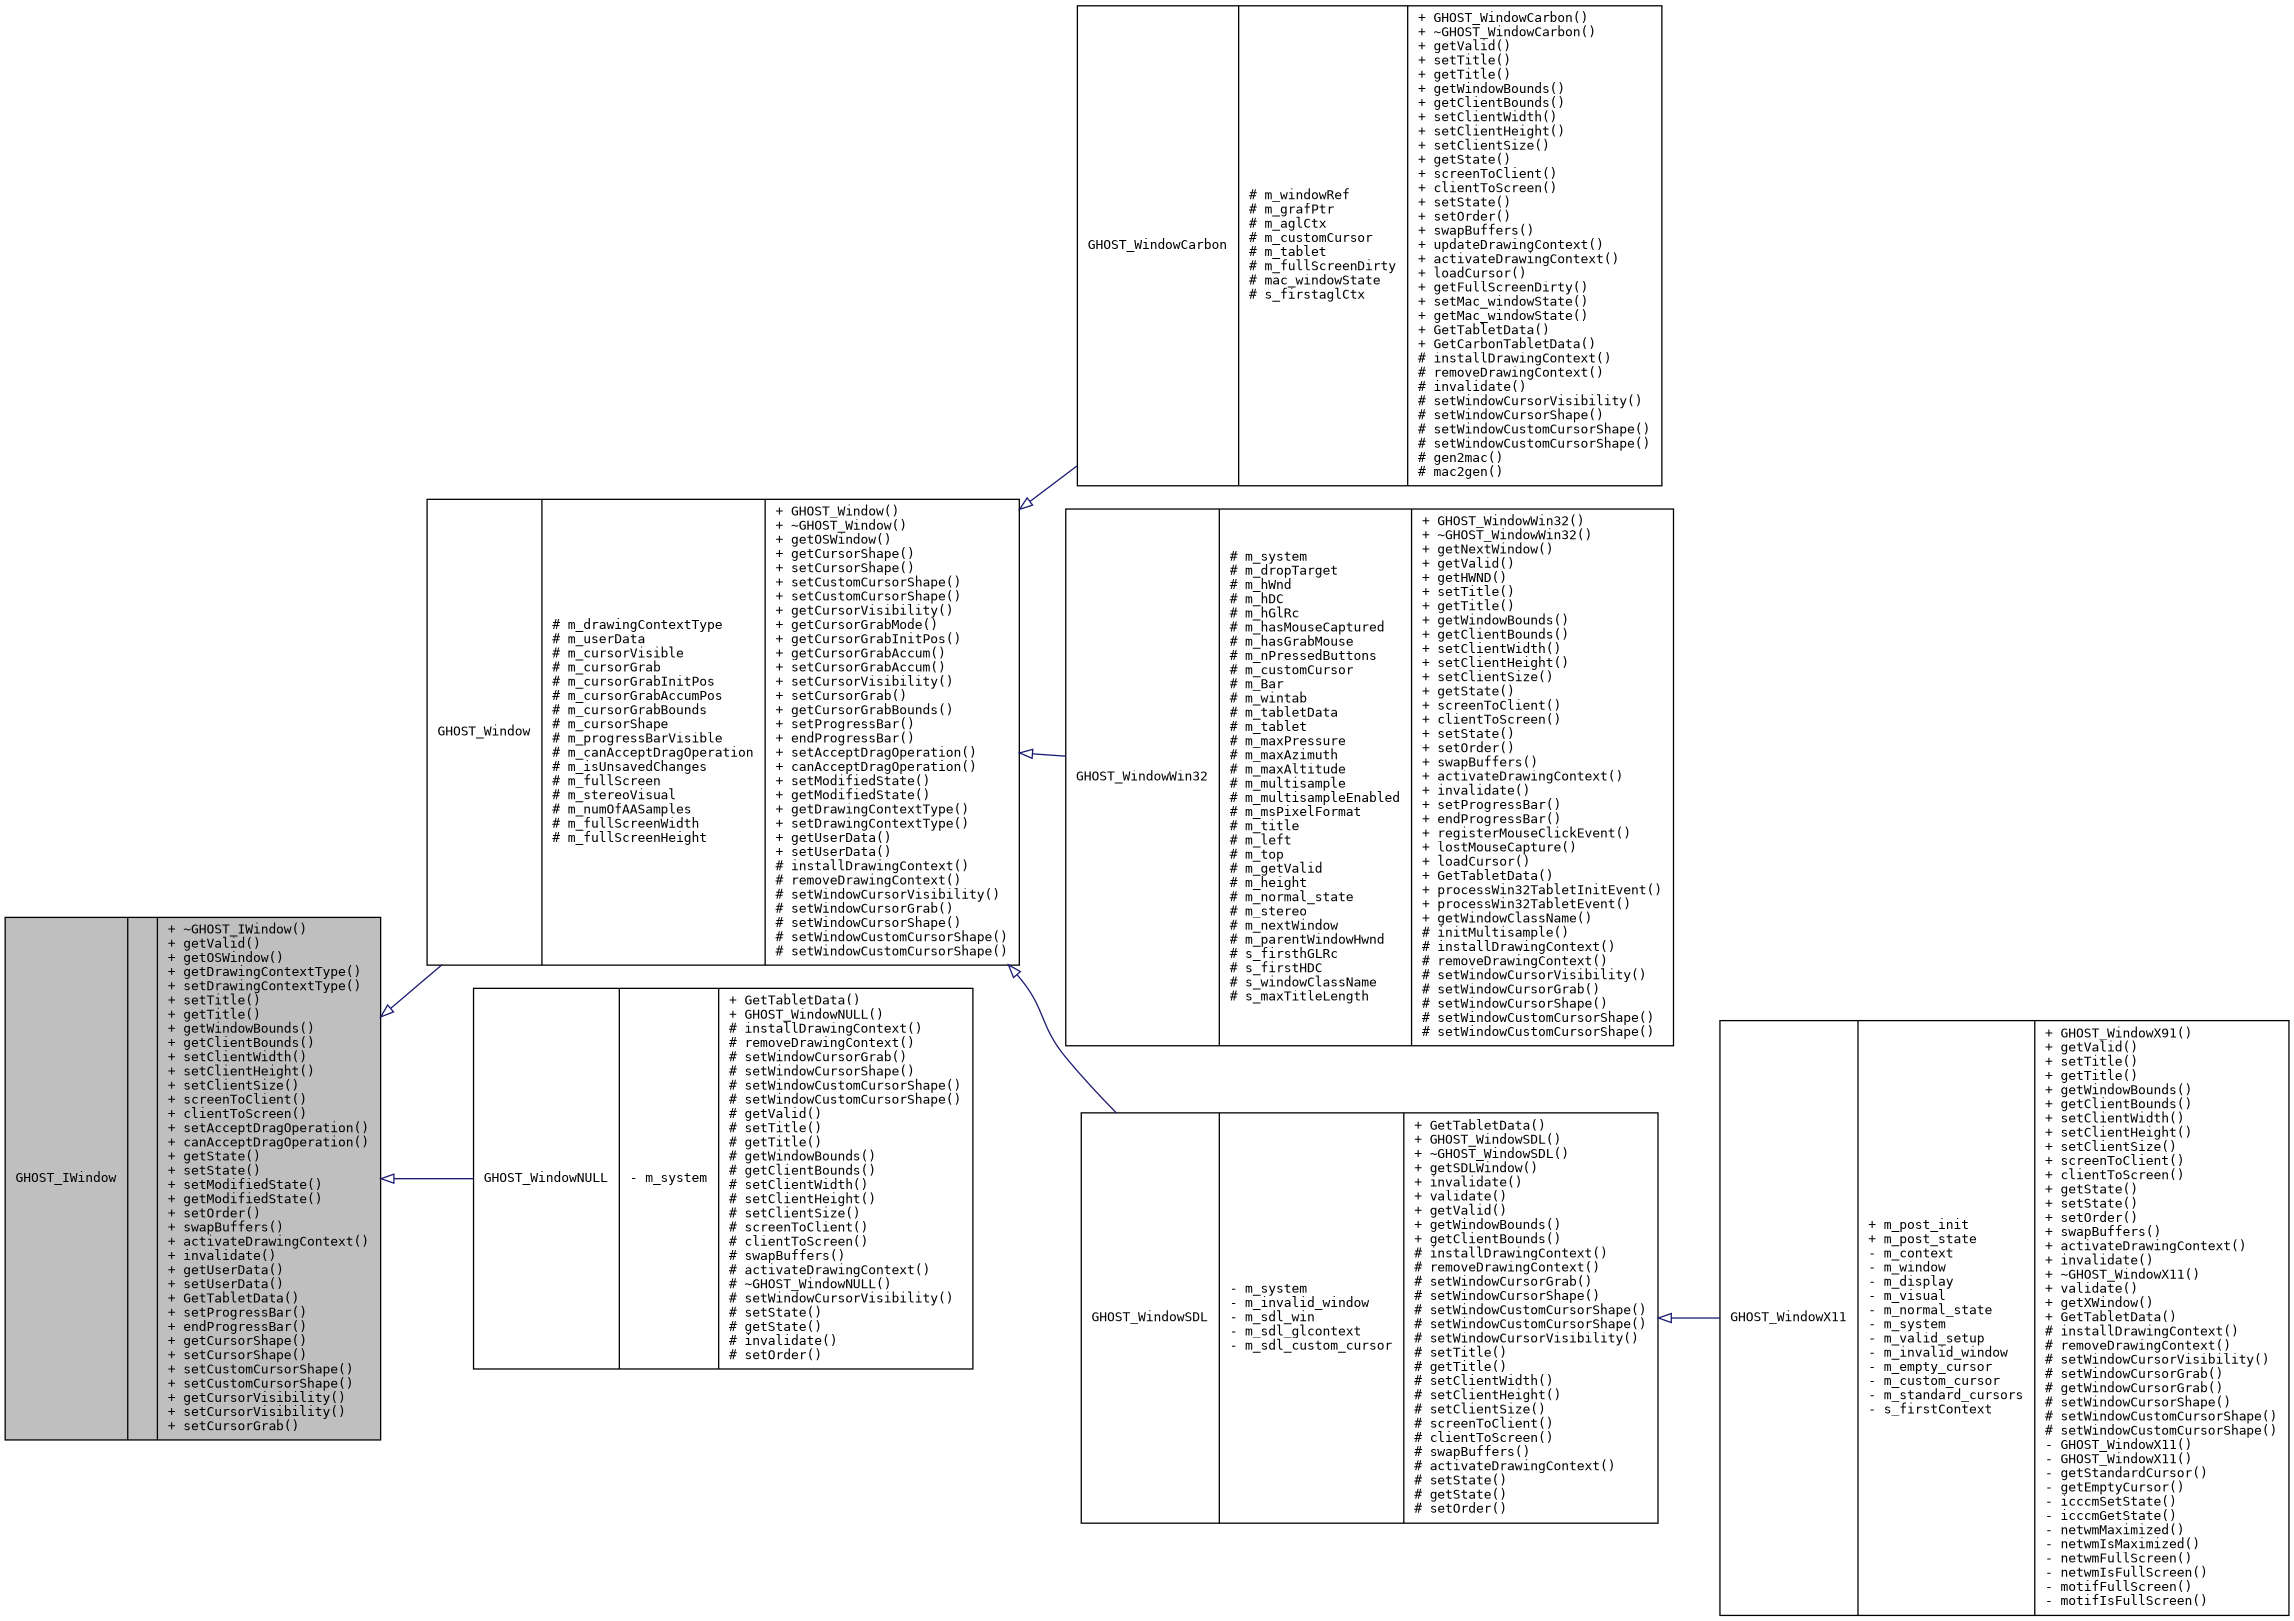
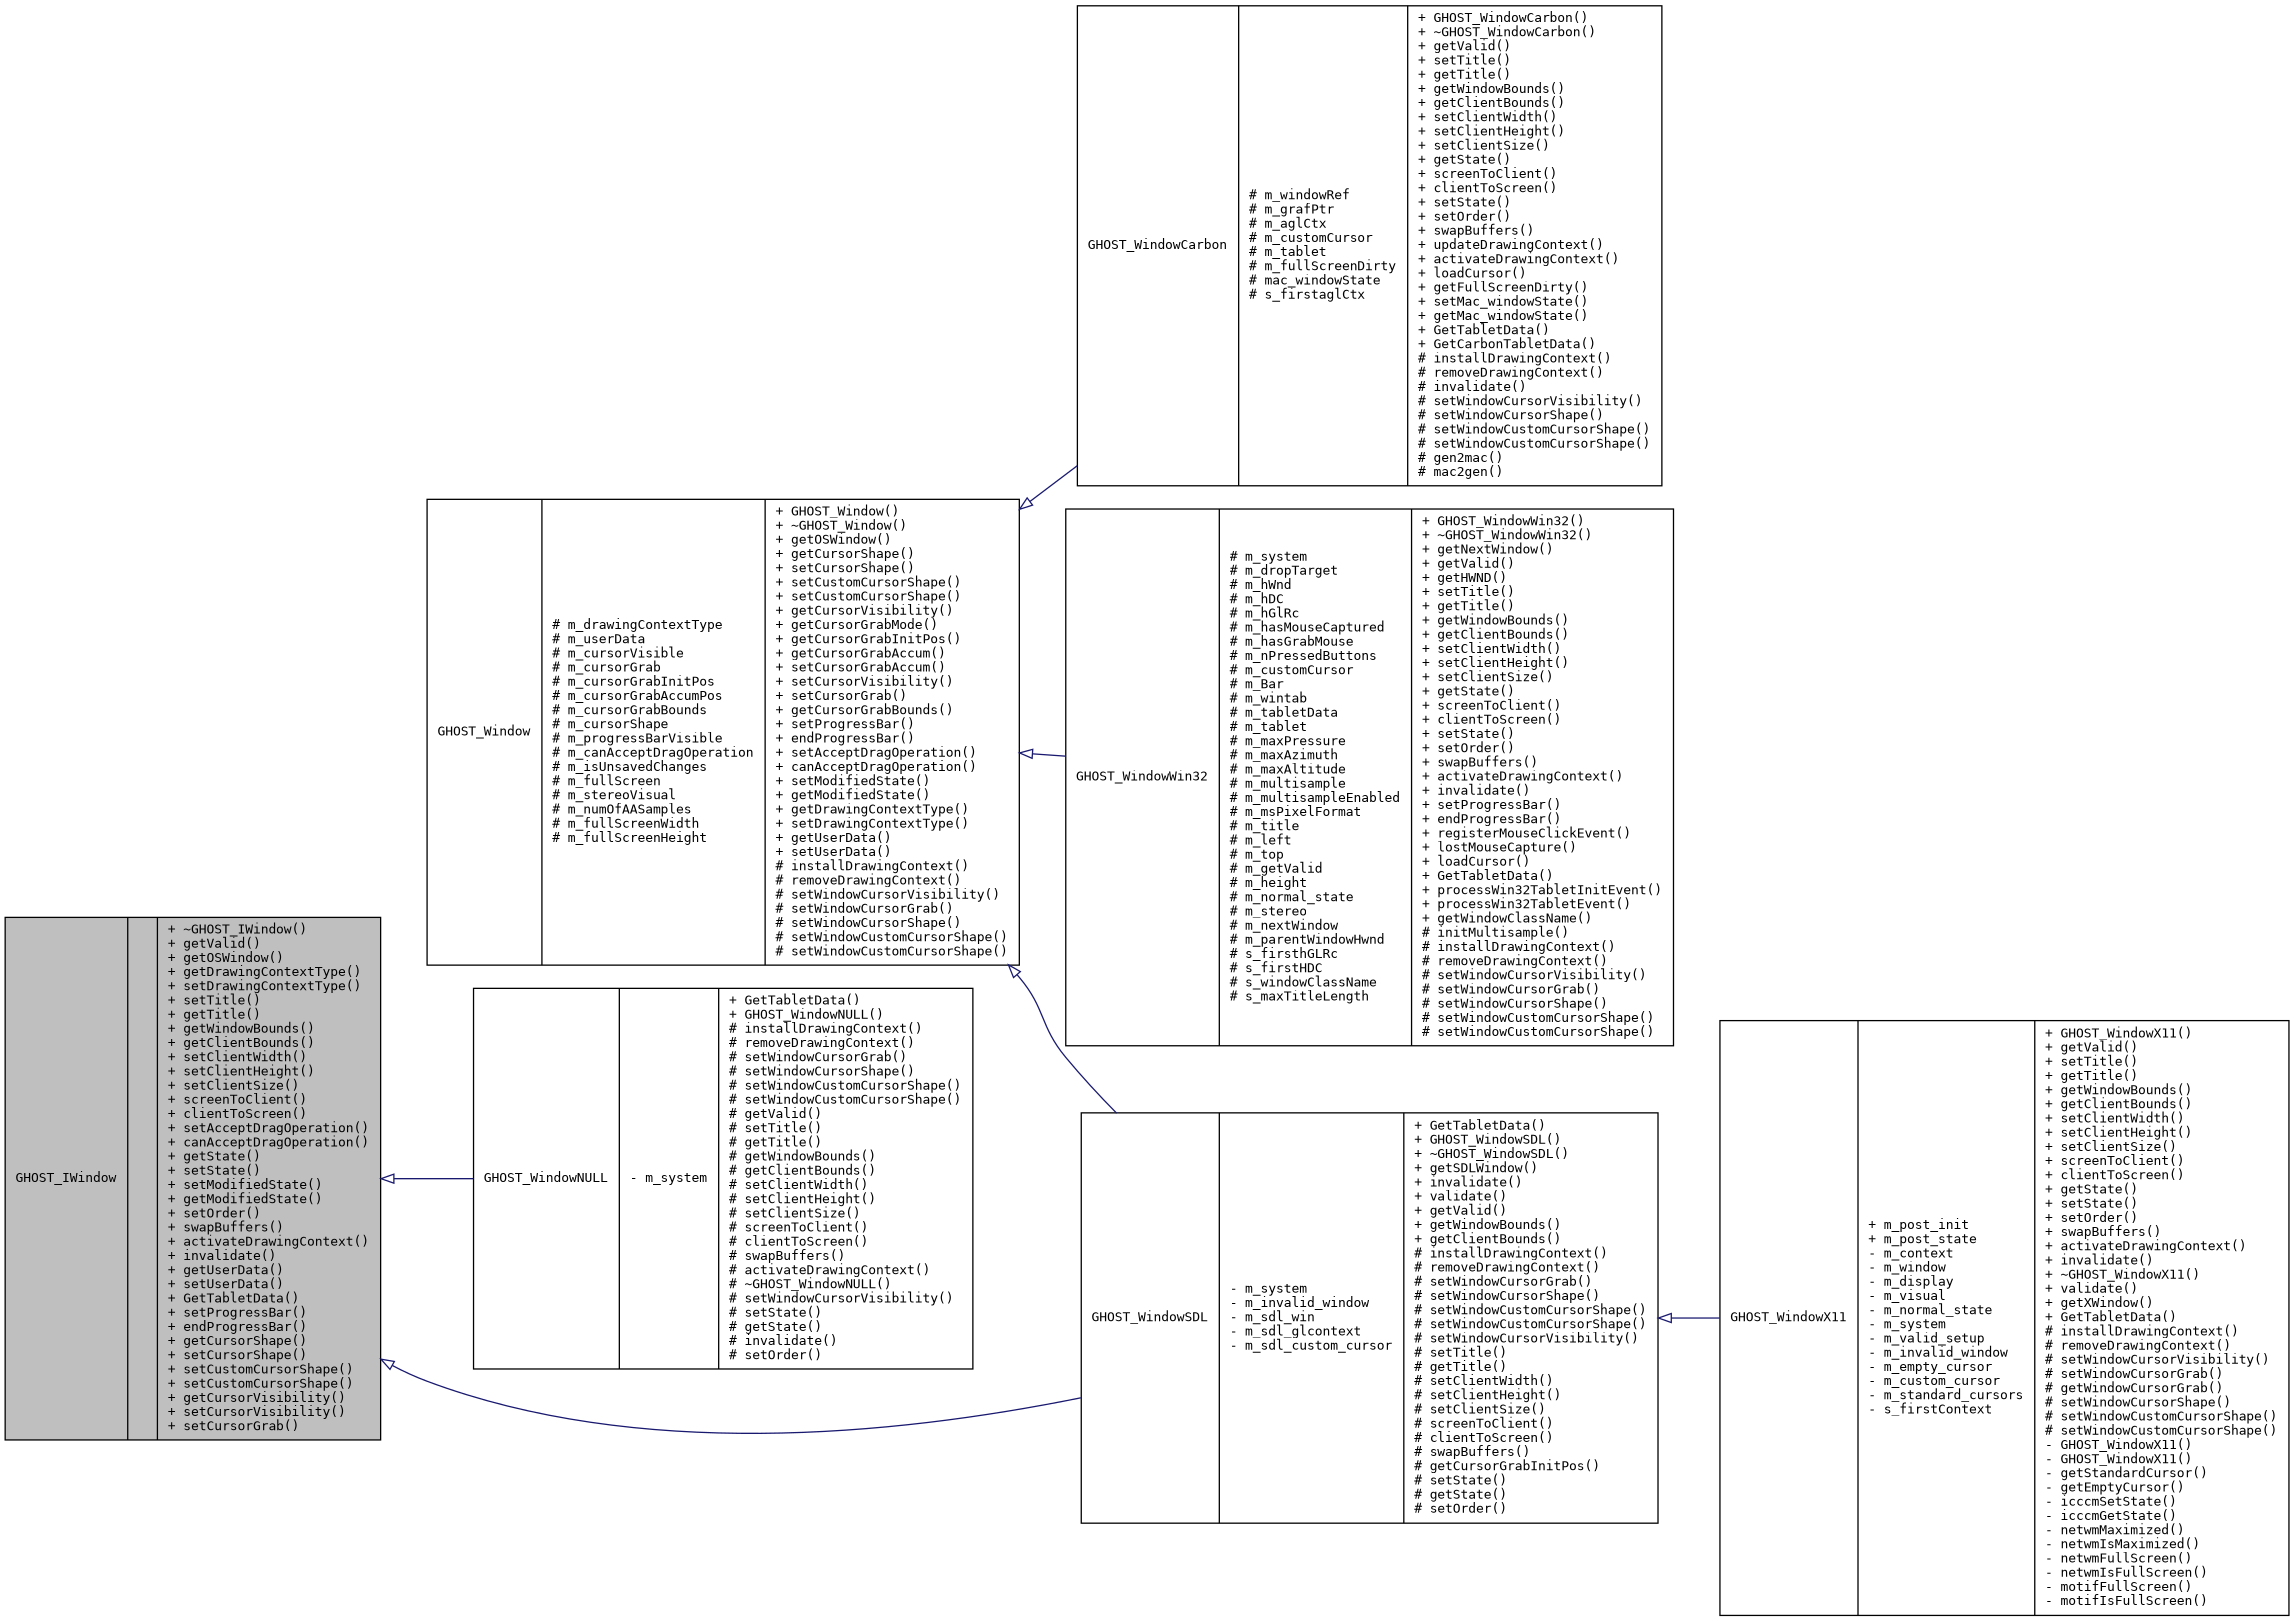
(416, 987) -> (733, 1433)
(2119, 1034) -> (2119, 1034)
(1515, 1466) -> (1508, 1466)
